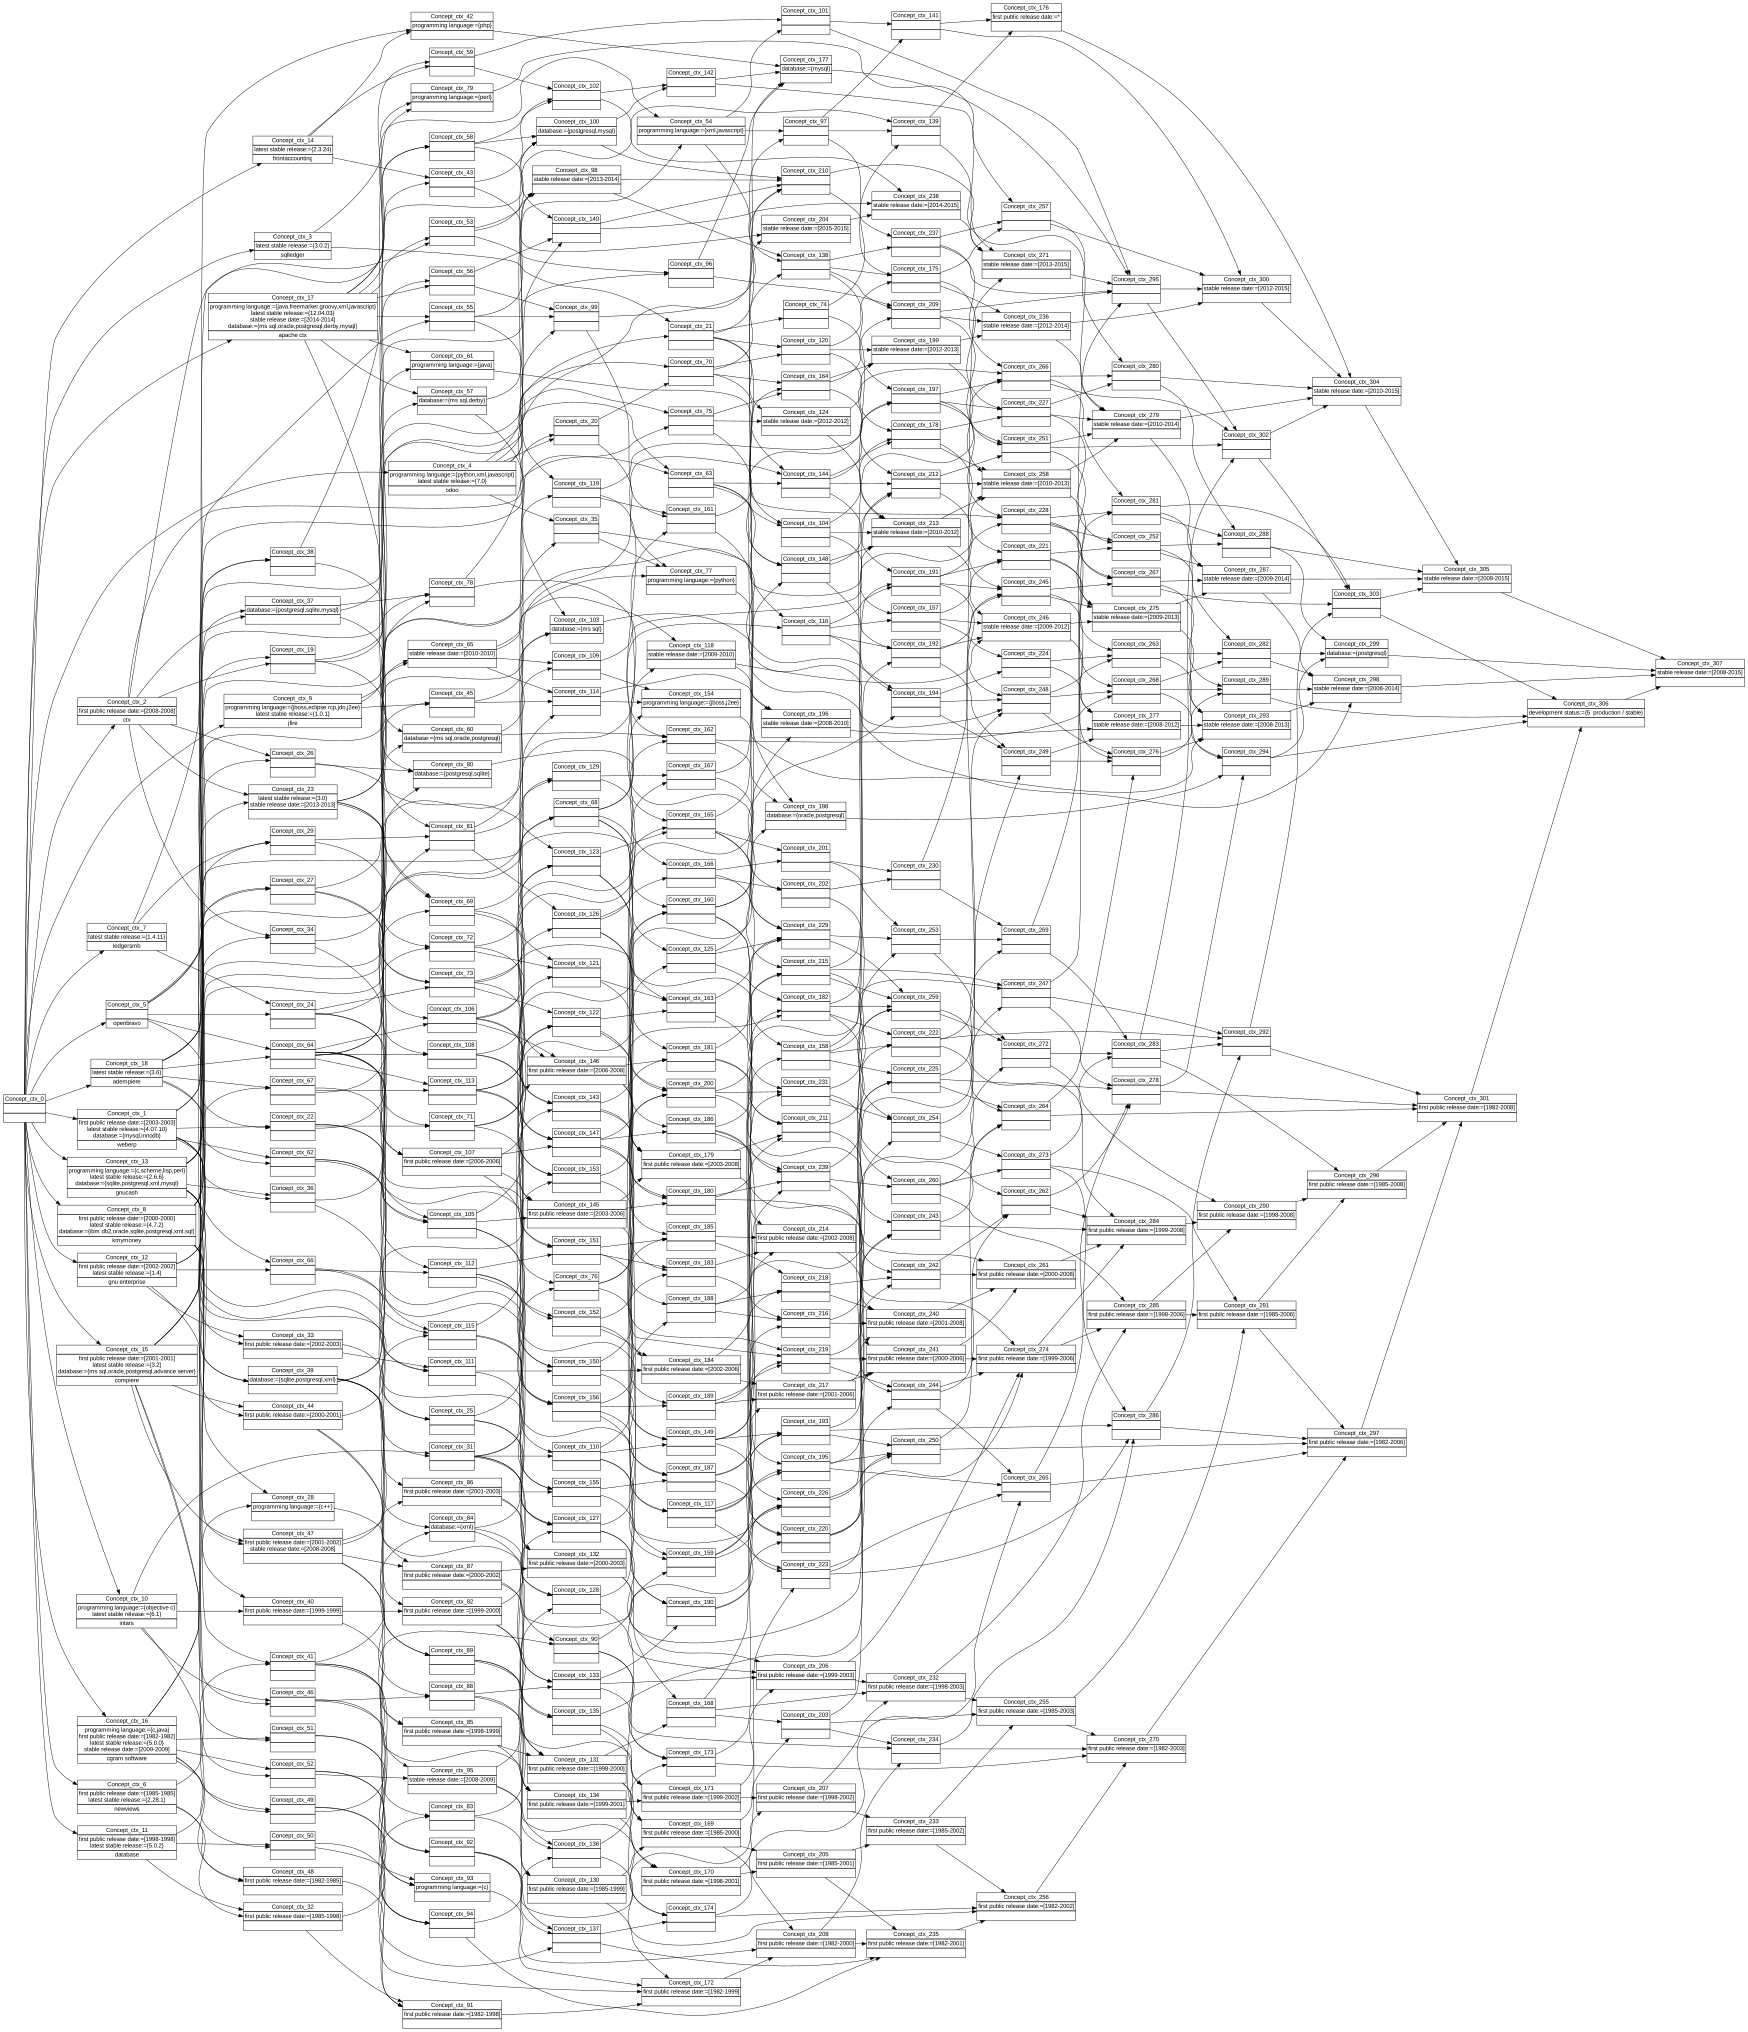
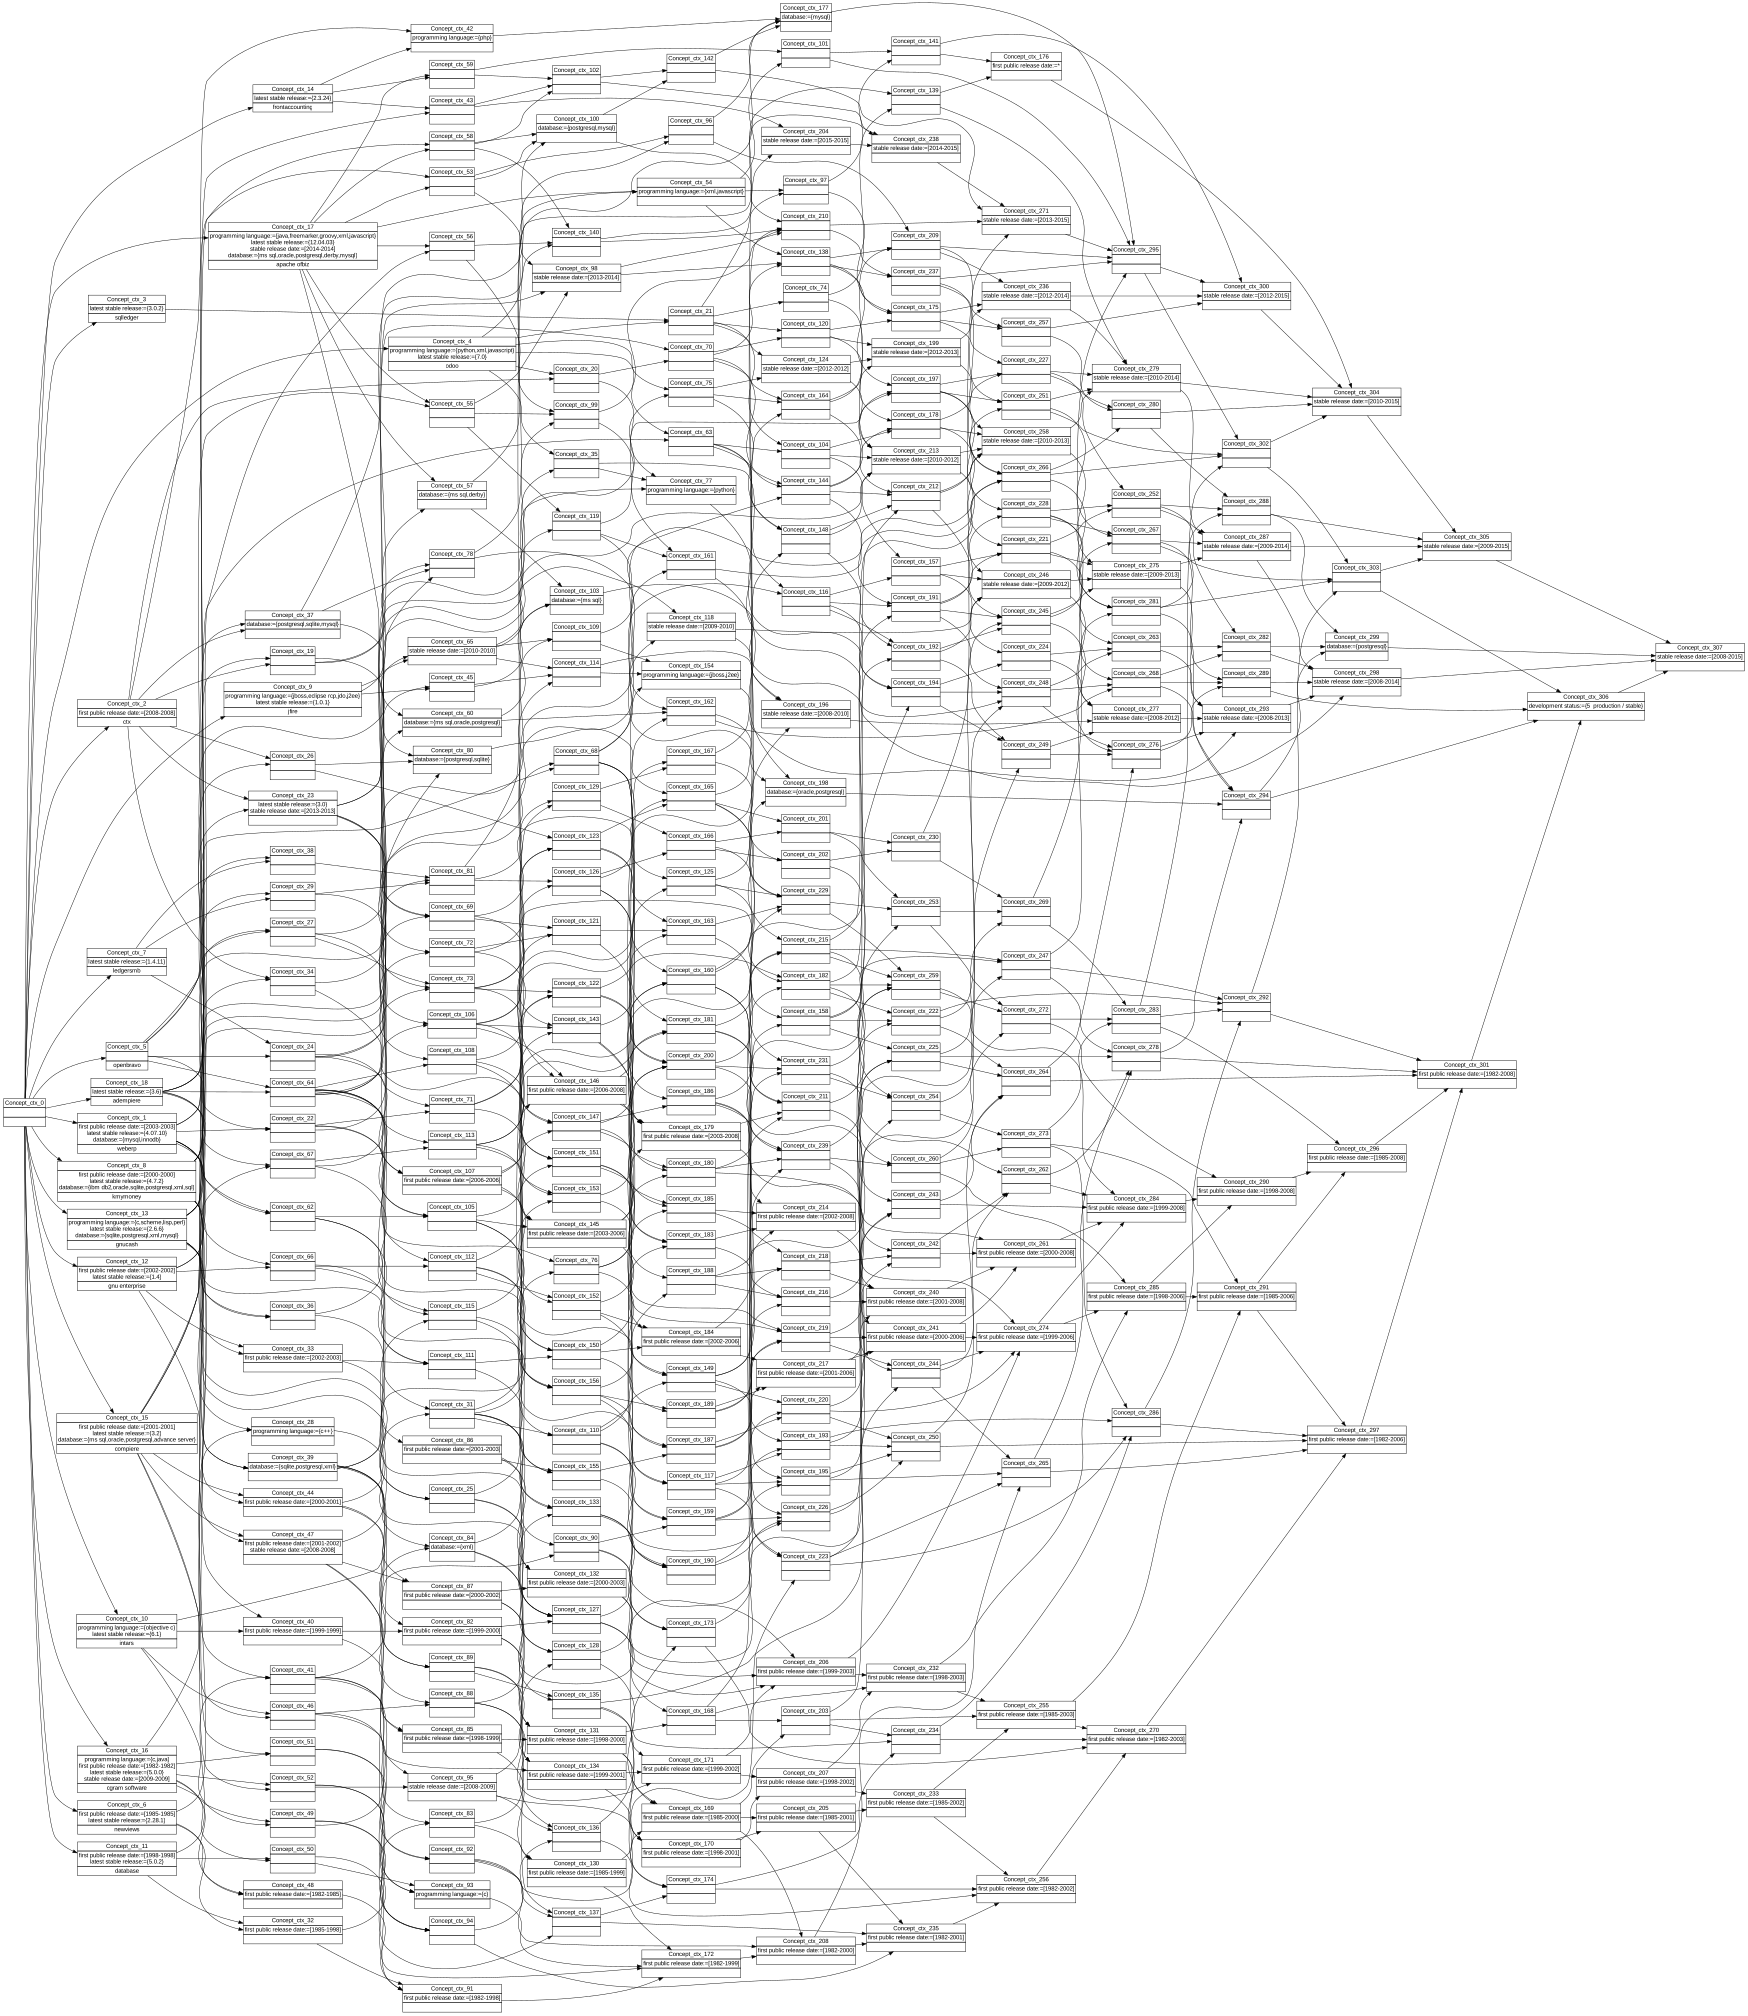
(452, 98) -> none
(858, 131) -> none
(293, 335) -> (293, 264)
(452, 365) -> none
(365, 1532) -> none
